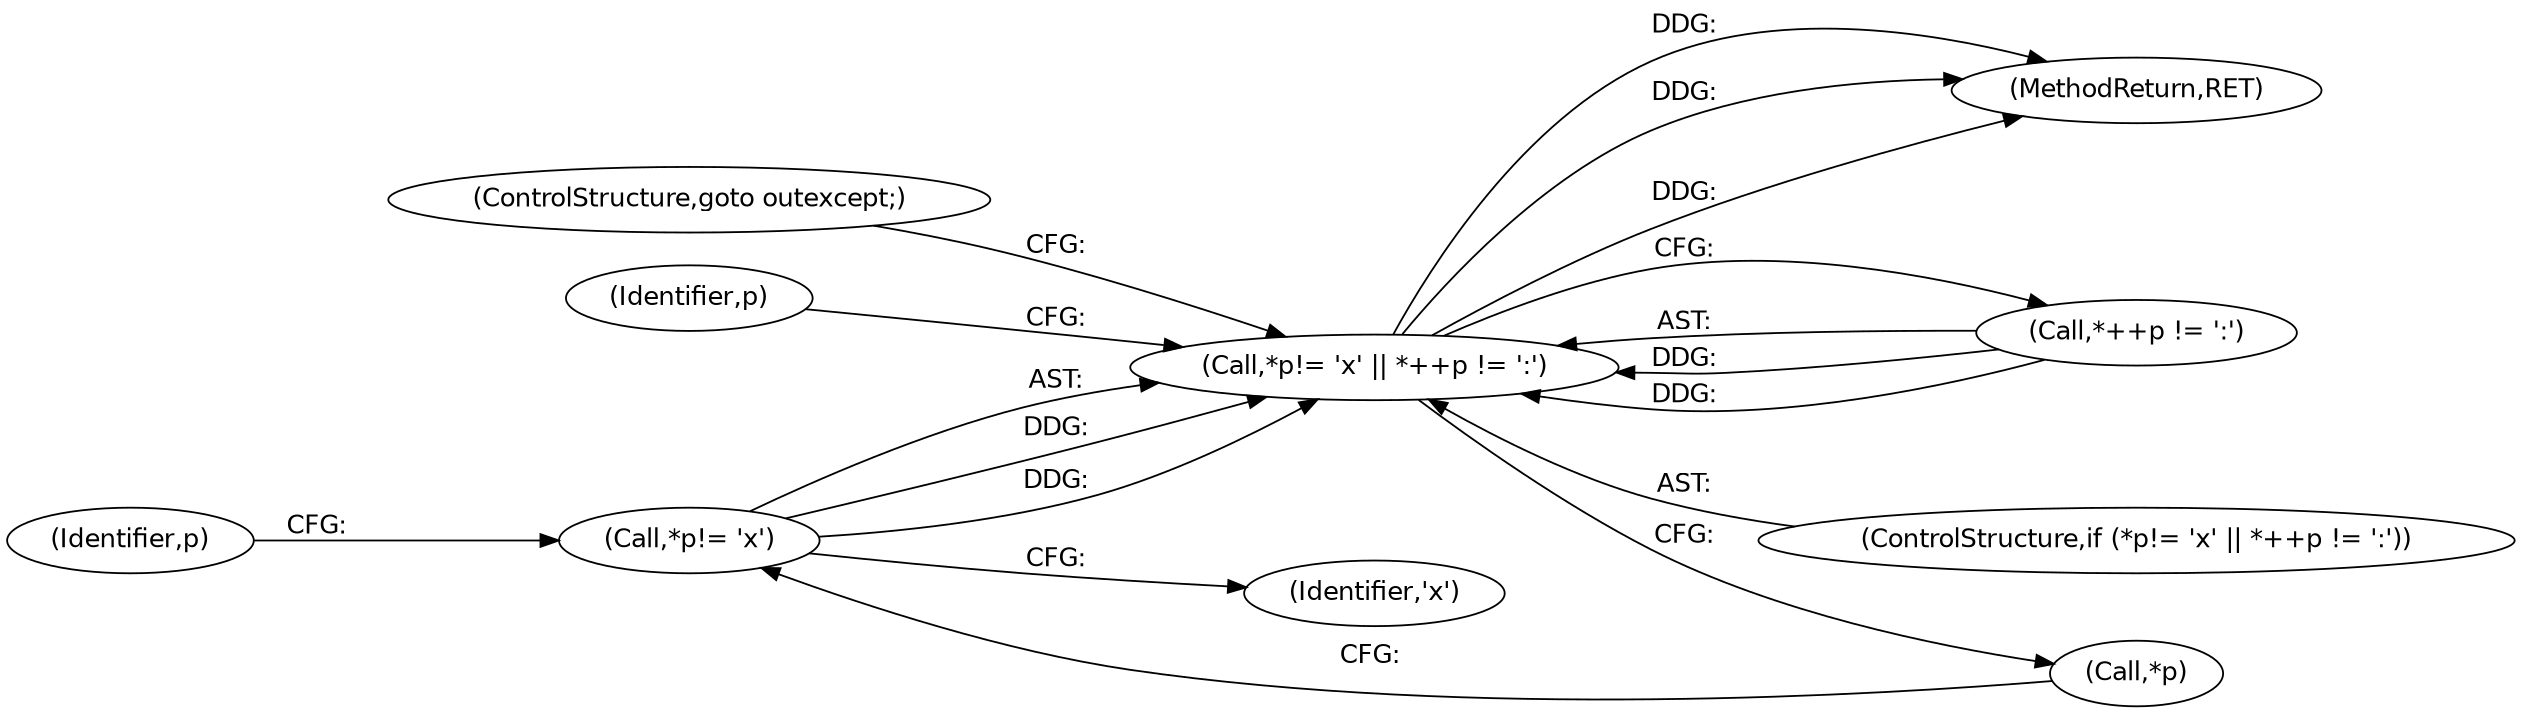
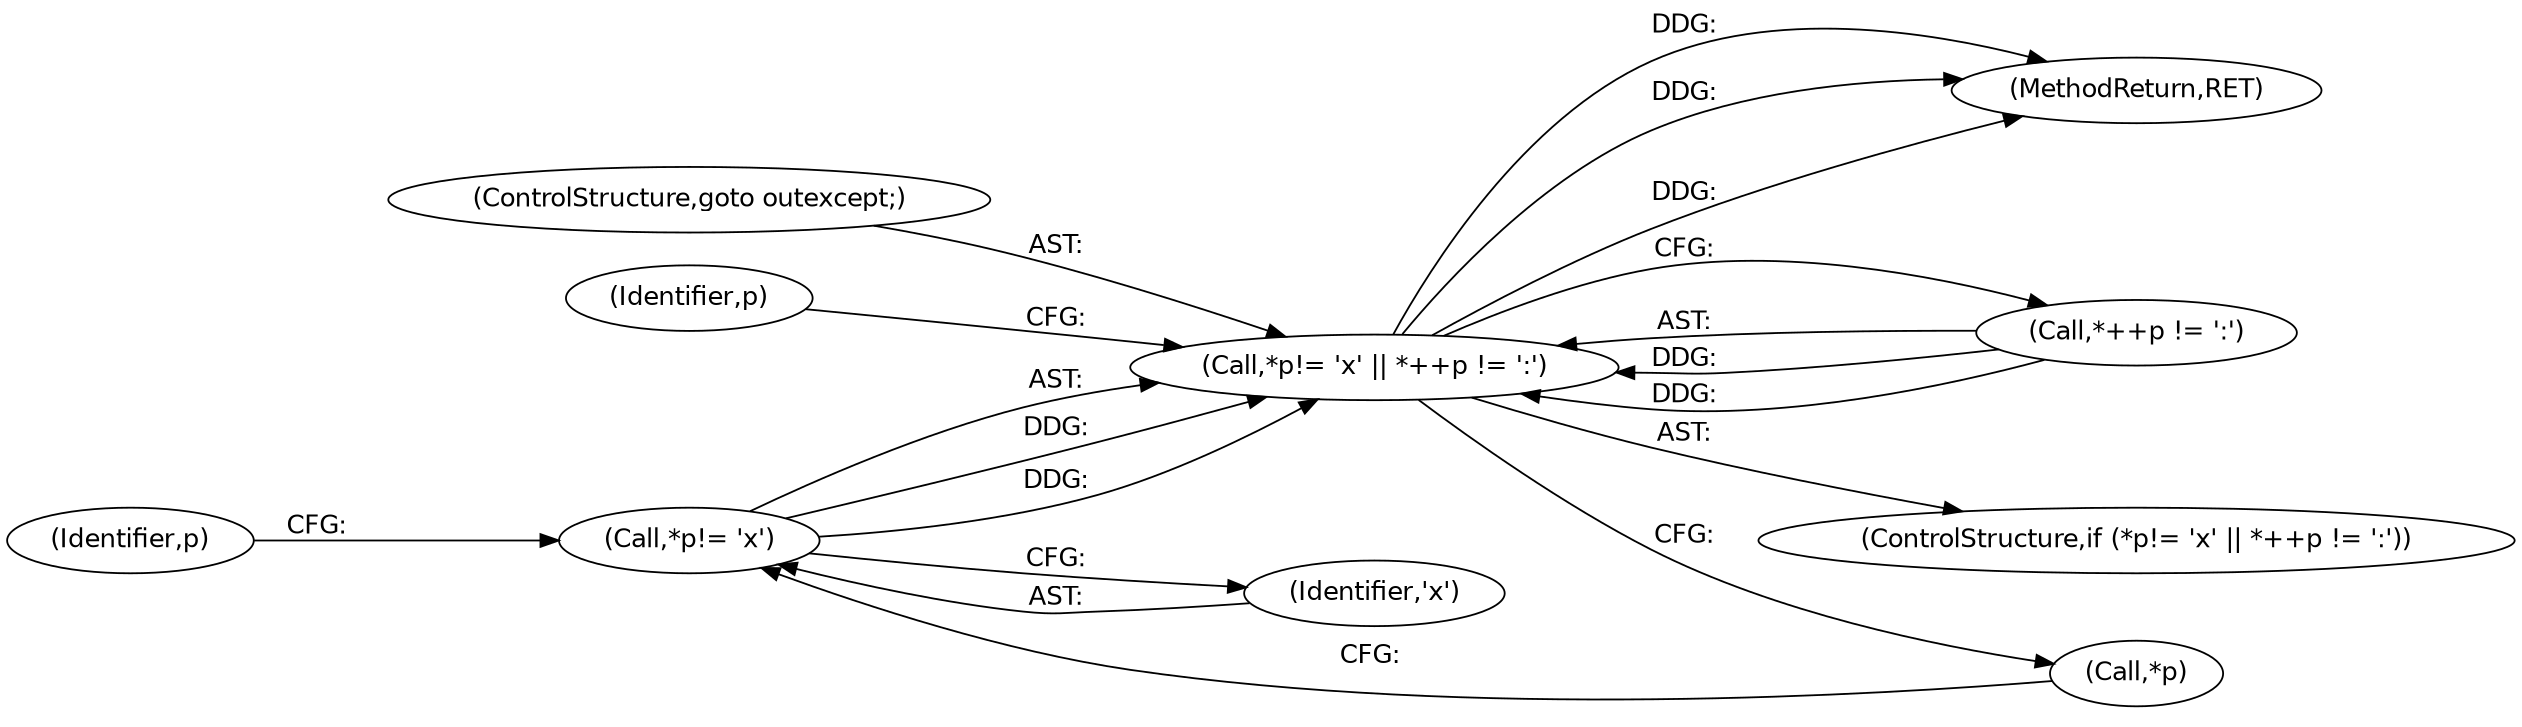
(1060, 246) -> (1060, 246)
(1613, 487) -> (1706, 460)
none -> (1021, 611)
